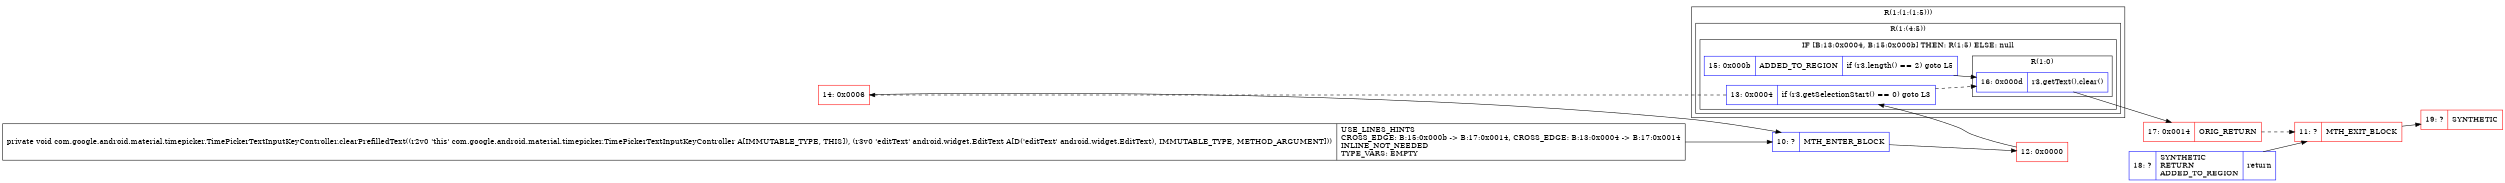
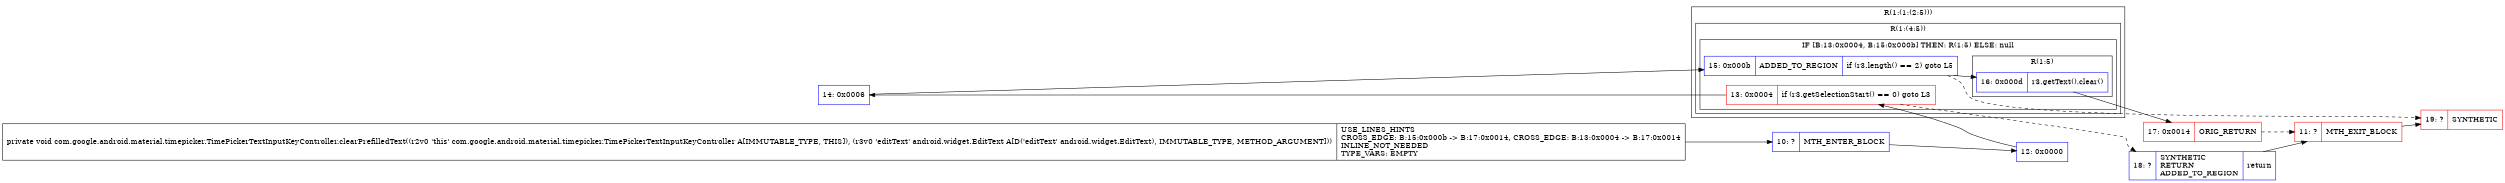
(1908, 13) -> (1908, 13)
(2042, 62) -> (2042, 62)
(1953, 88) -> (2020, 121)
(844, 95) -> (844, 95)
(1343, 95) -> (1301, 95)
(1831, 95) -> (1831, 95)
(1346, 99) -> (1284, 82)
none -> (2176, 115)
(2042, 152) -> (2042, 152)
